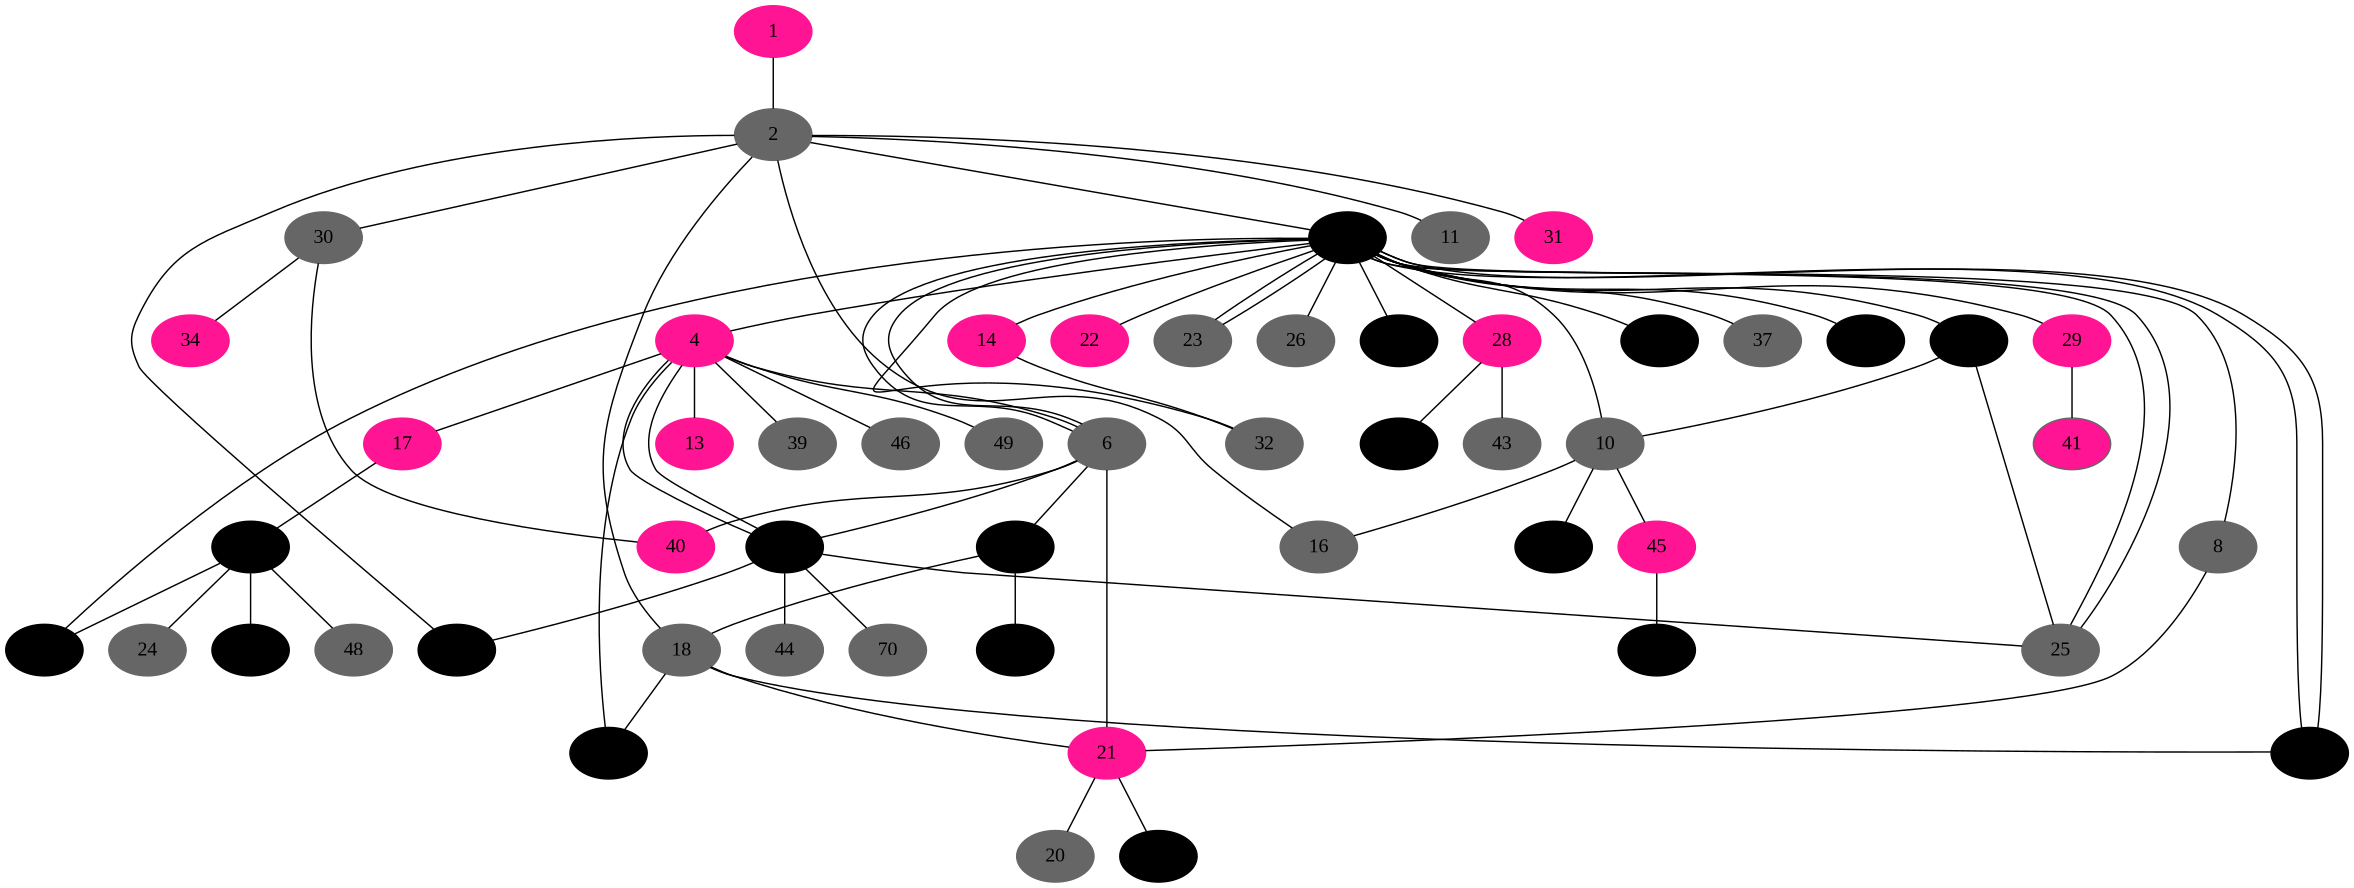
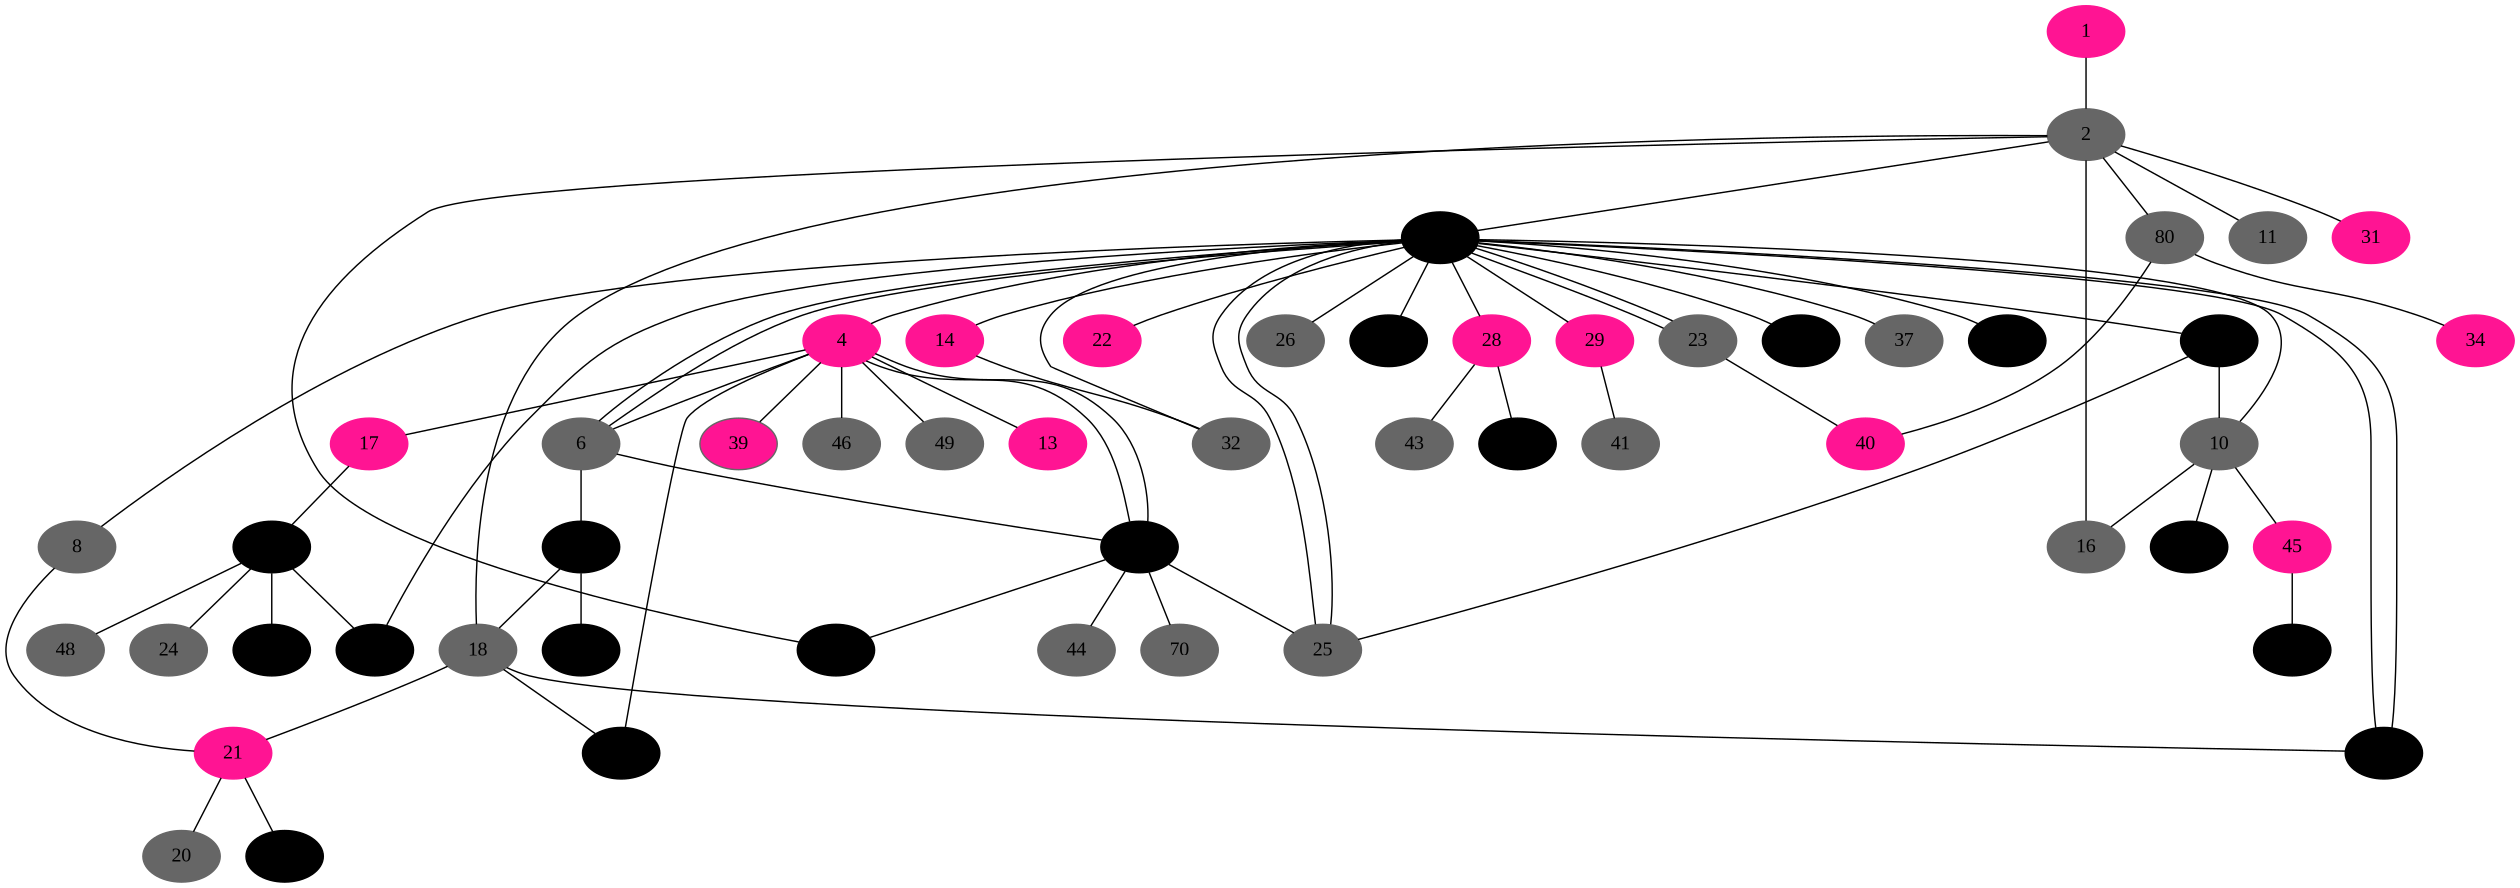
(324, 238) -> (2165, 238)
(798, 444) -> (739, 444)
(2072, 444) -> (1621, 444)
(892, 497) -> (1782, 392)
(1107, 598) -> none
